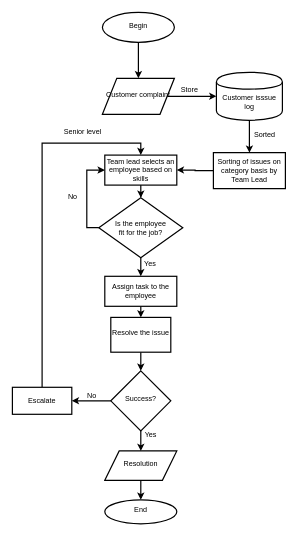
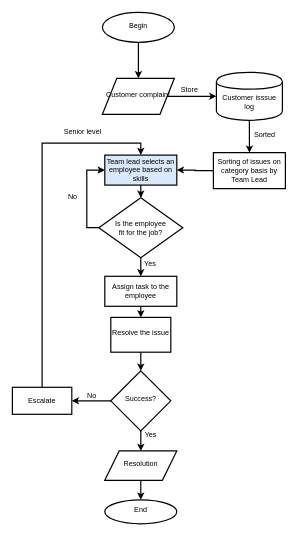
(141, 170) -> (141, 170)
